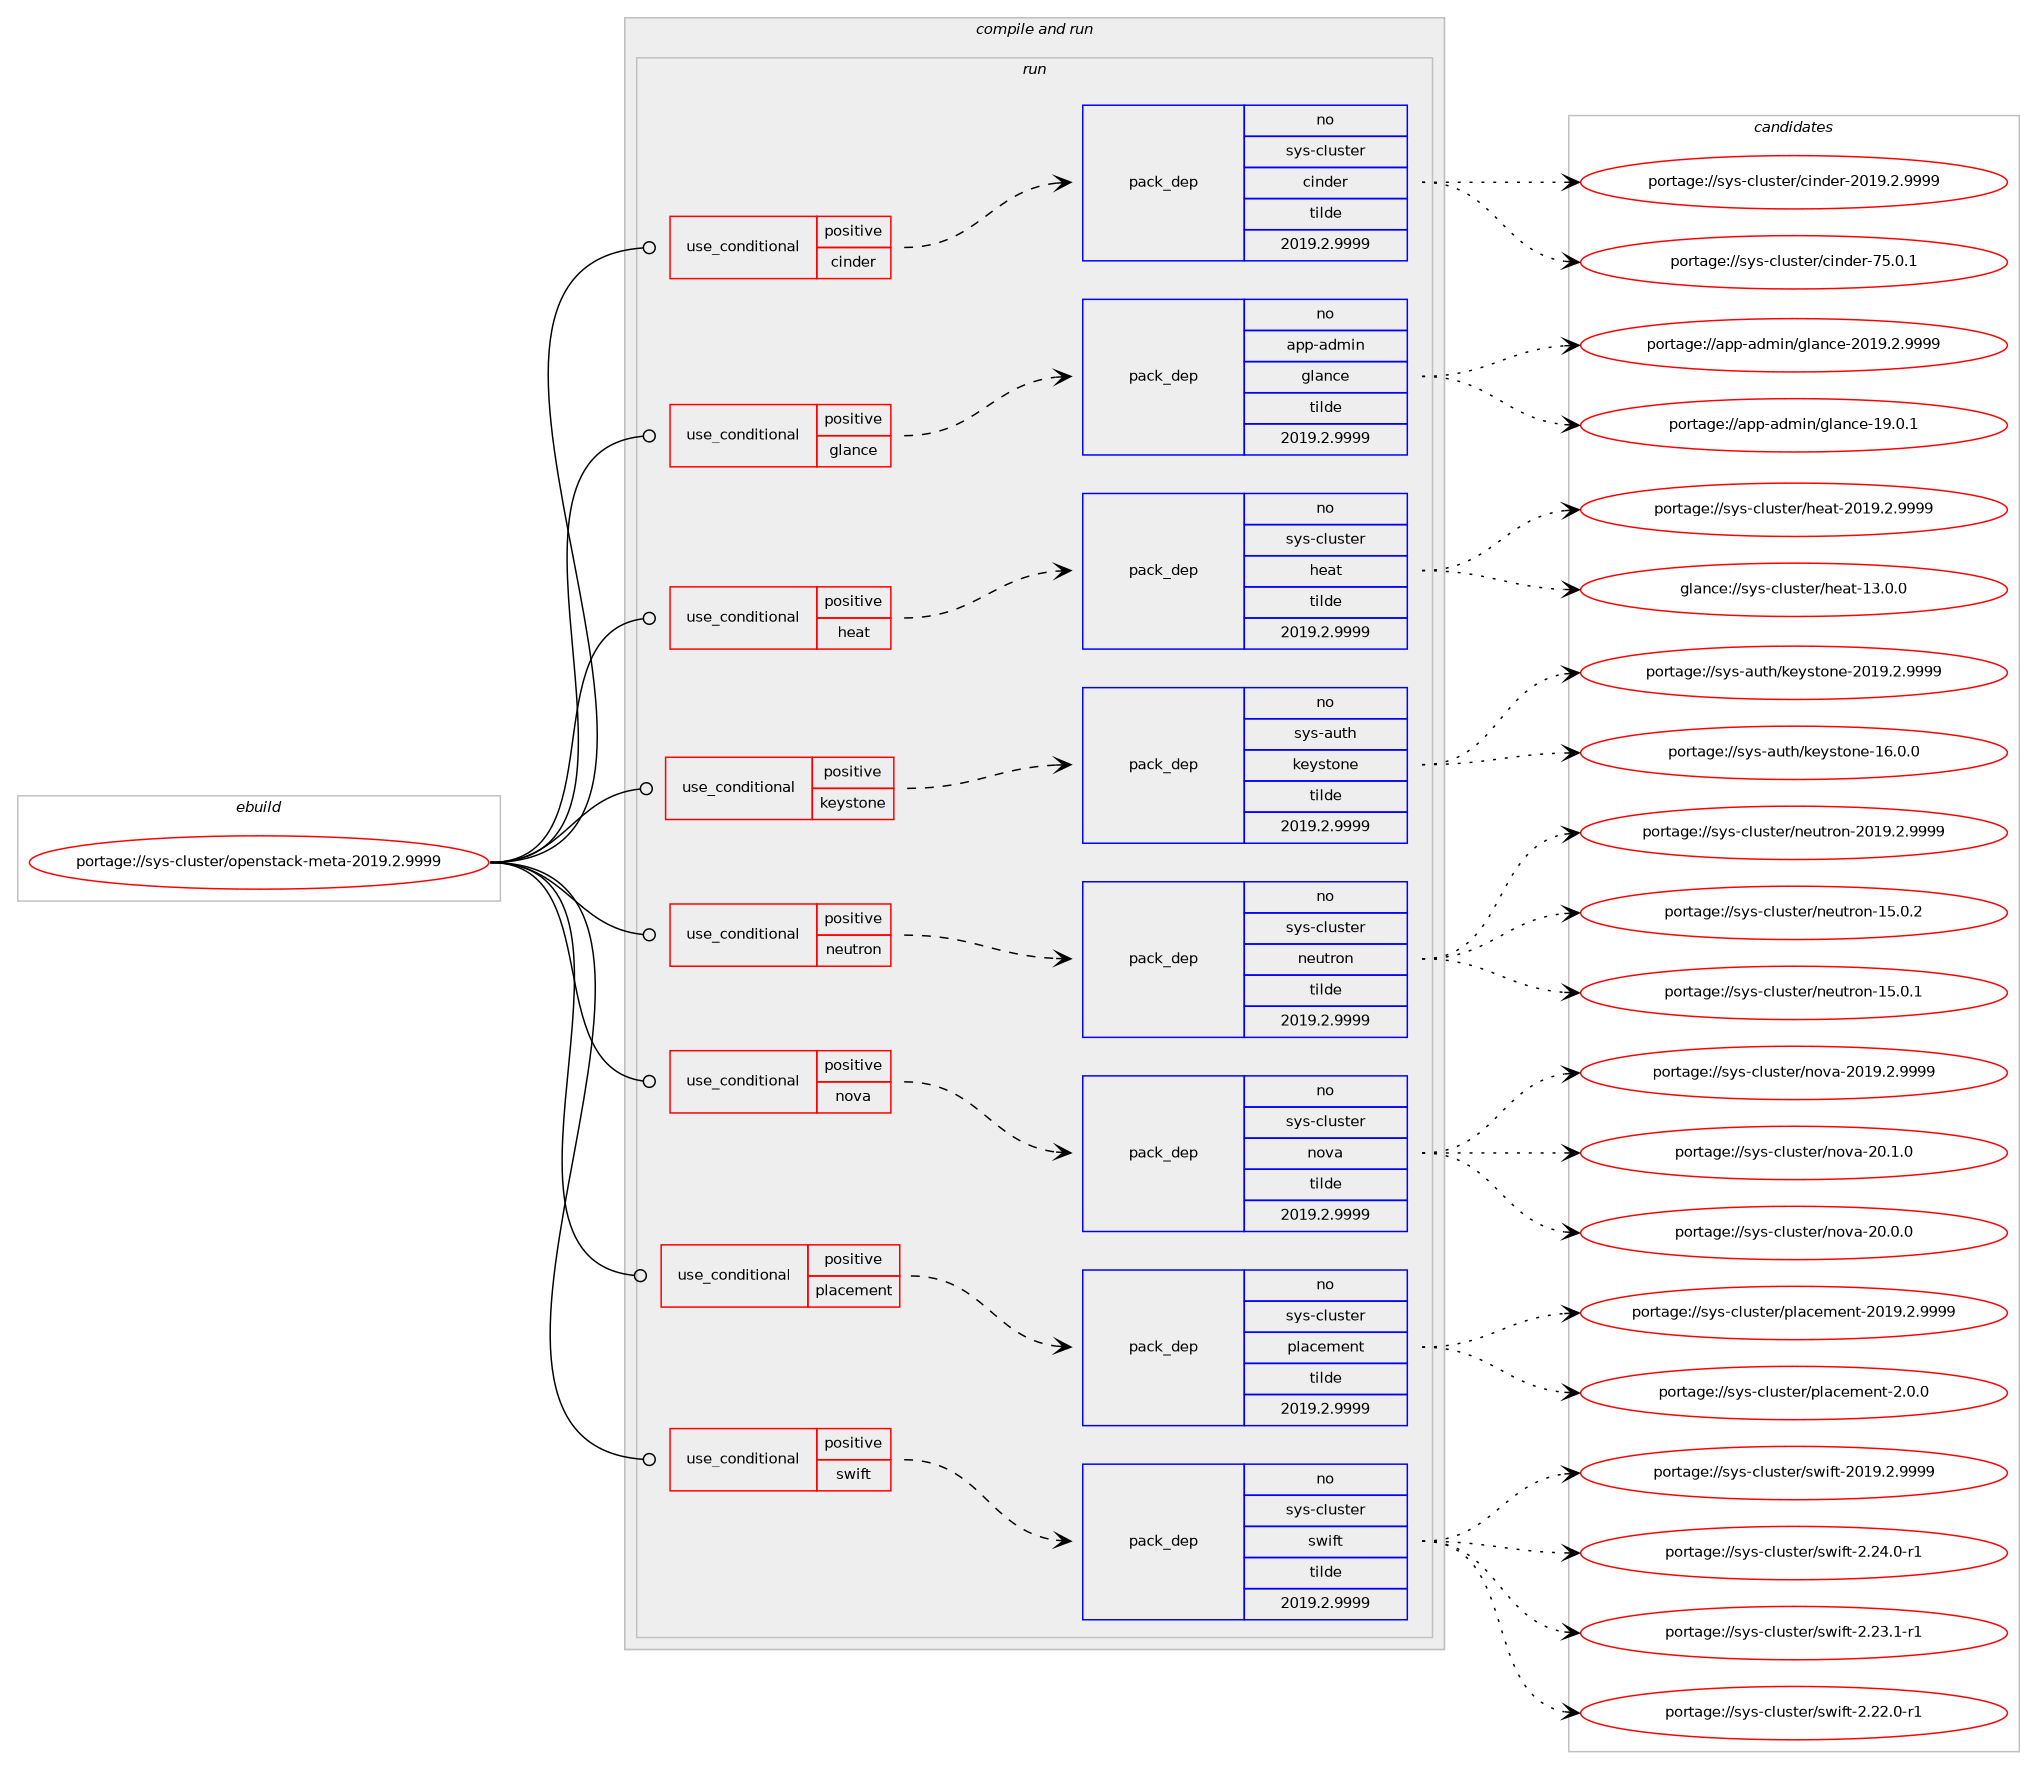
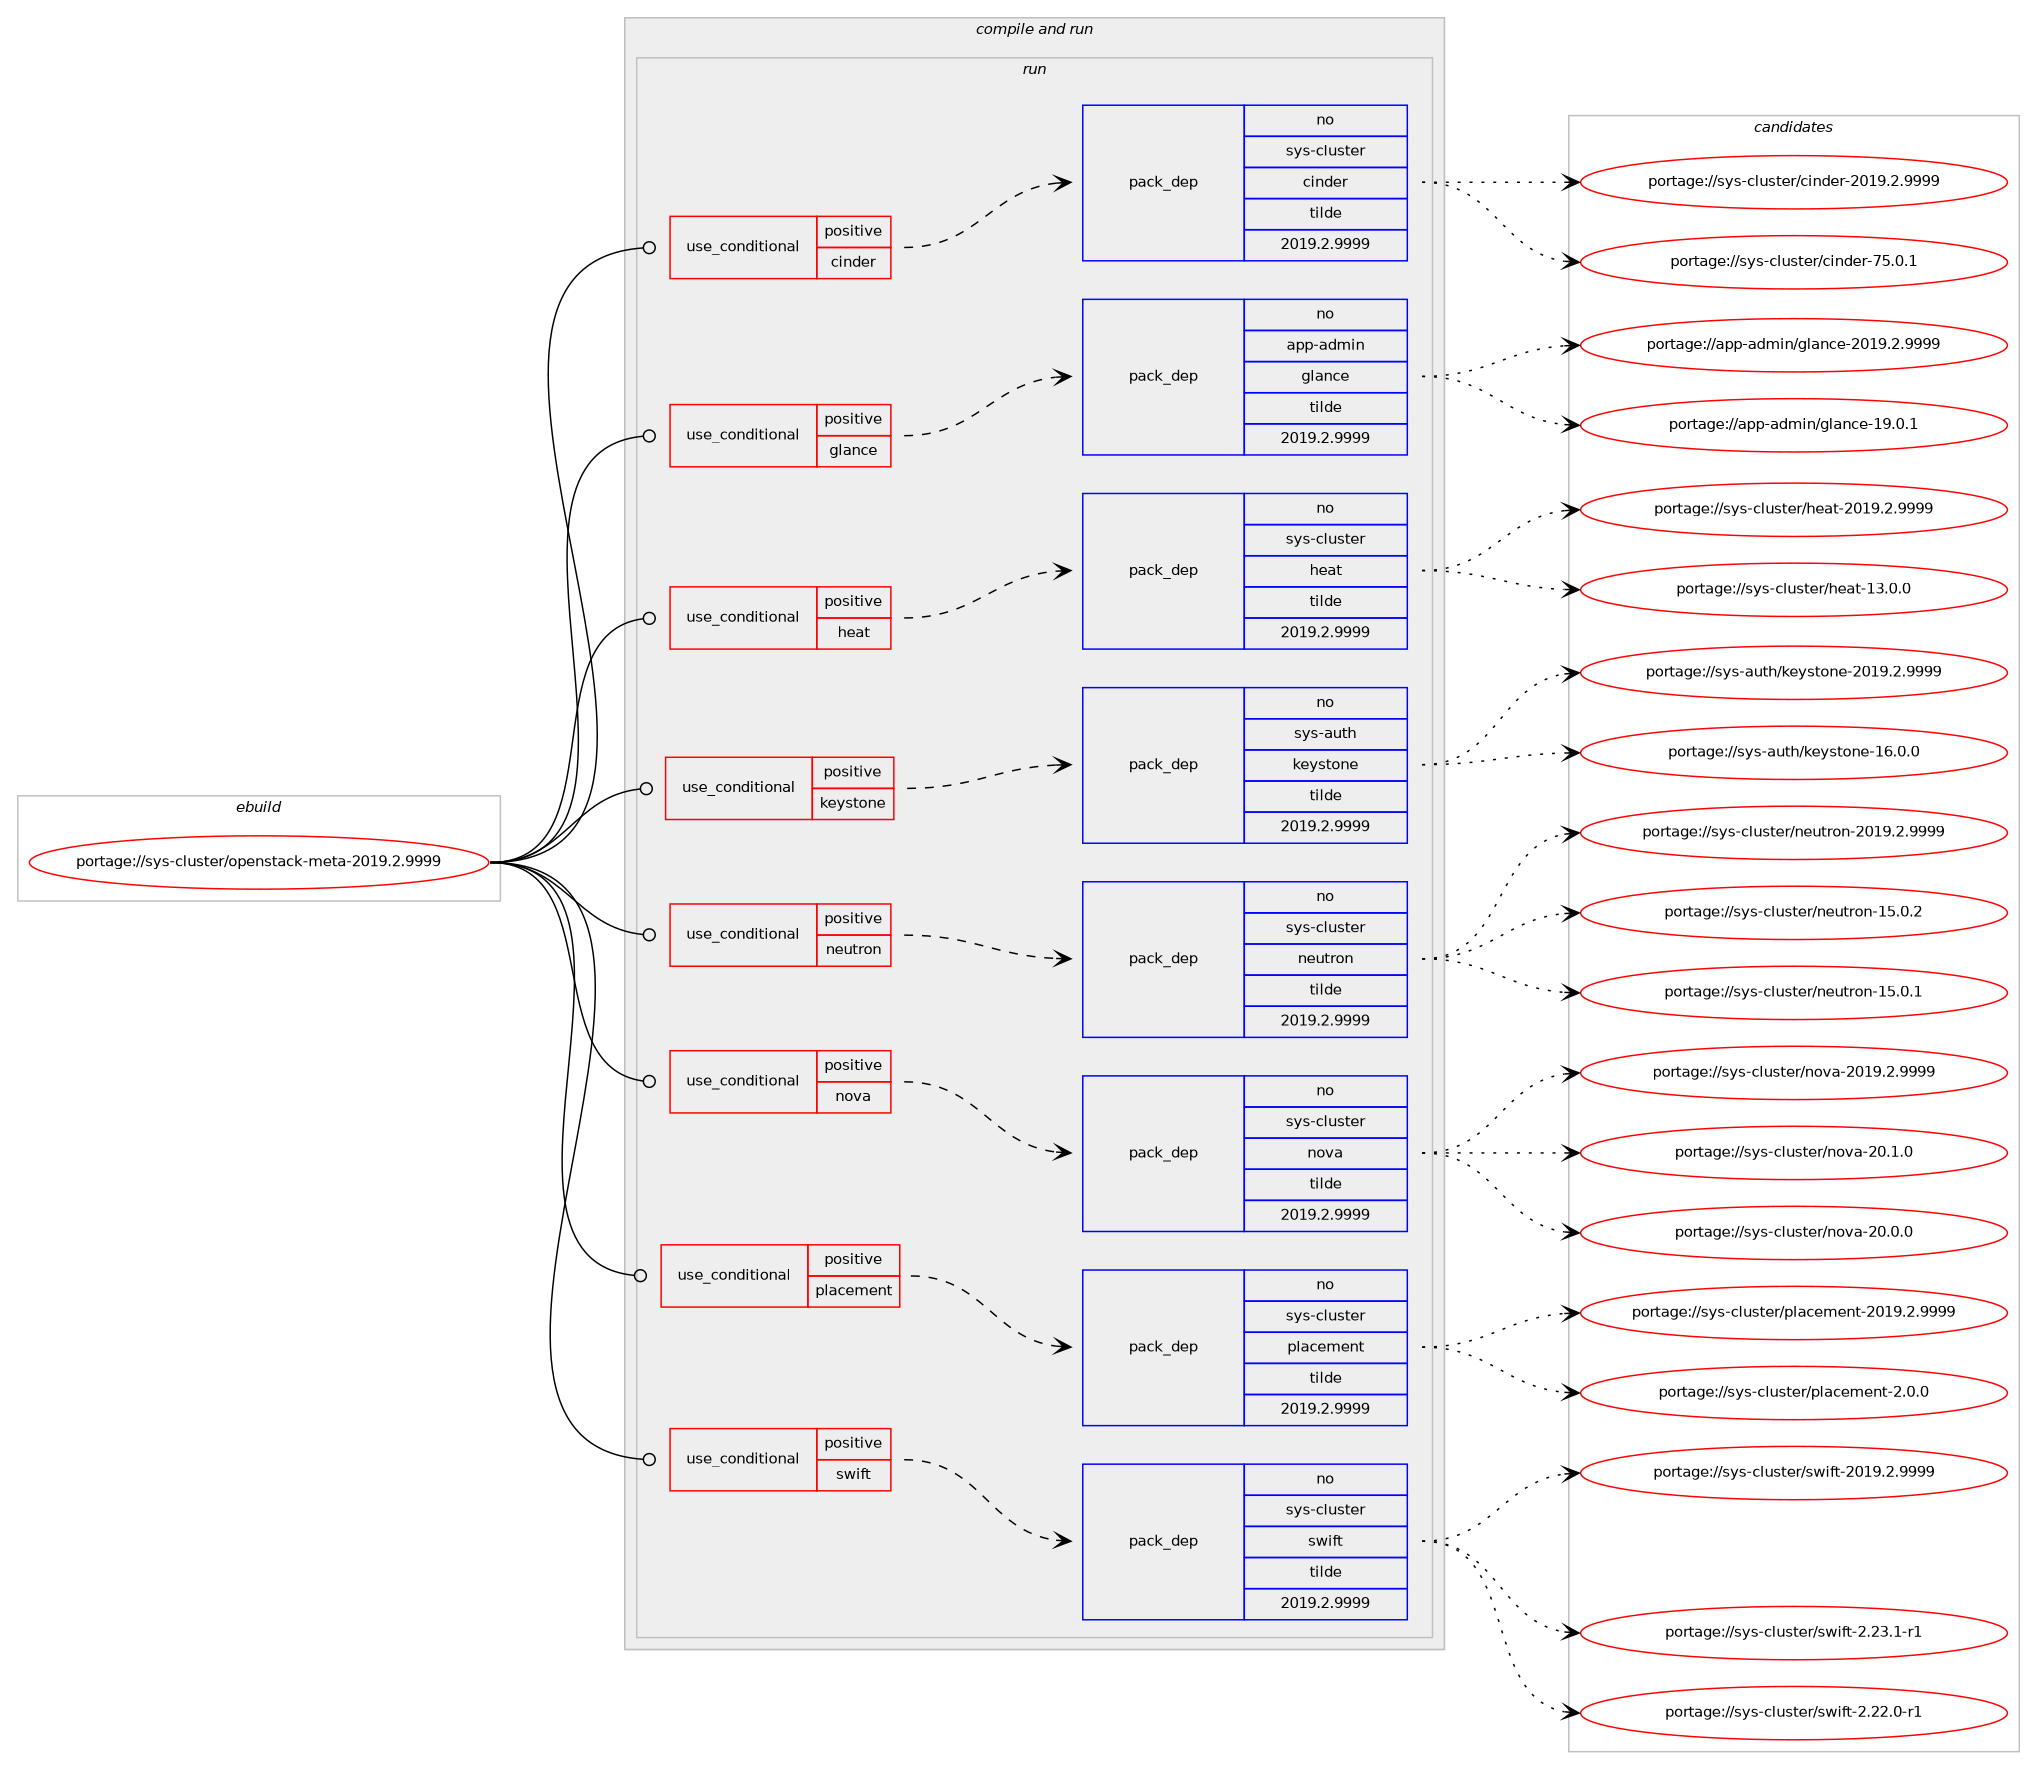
(1794, 590) -> (1794, 590)
(1794, 1553) -> none
